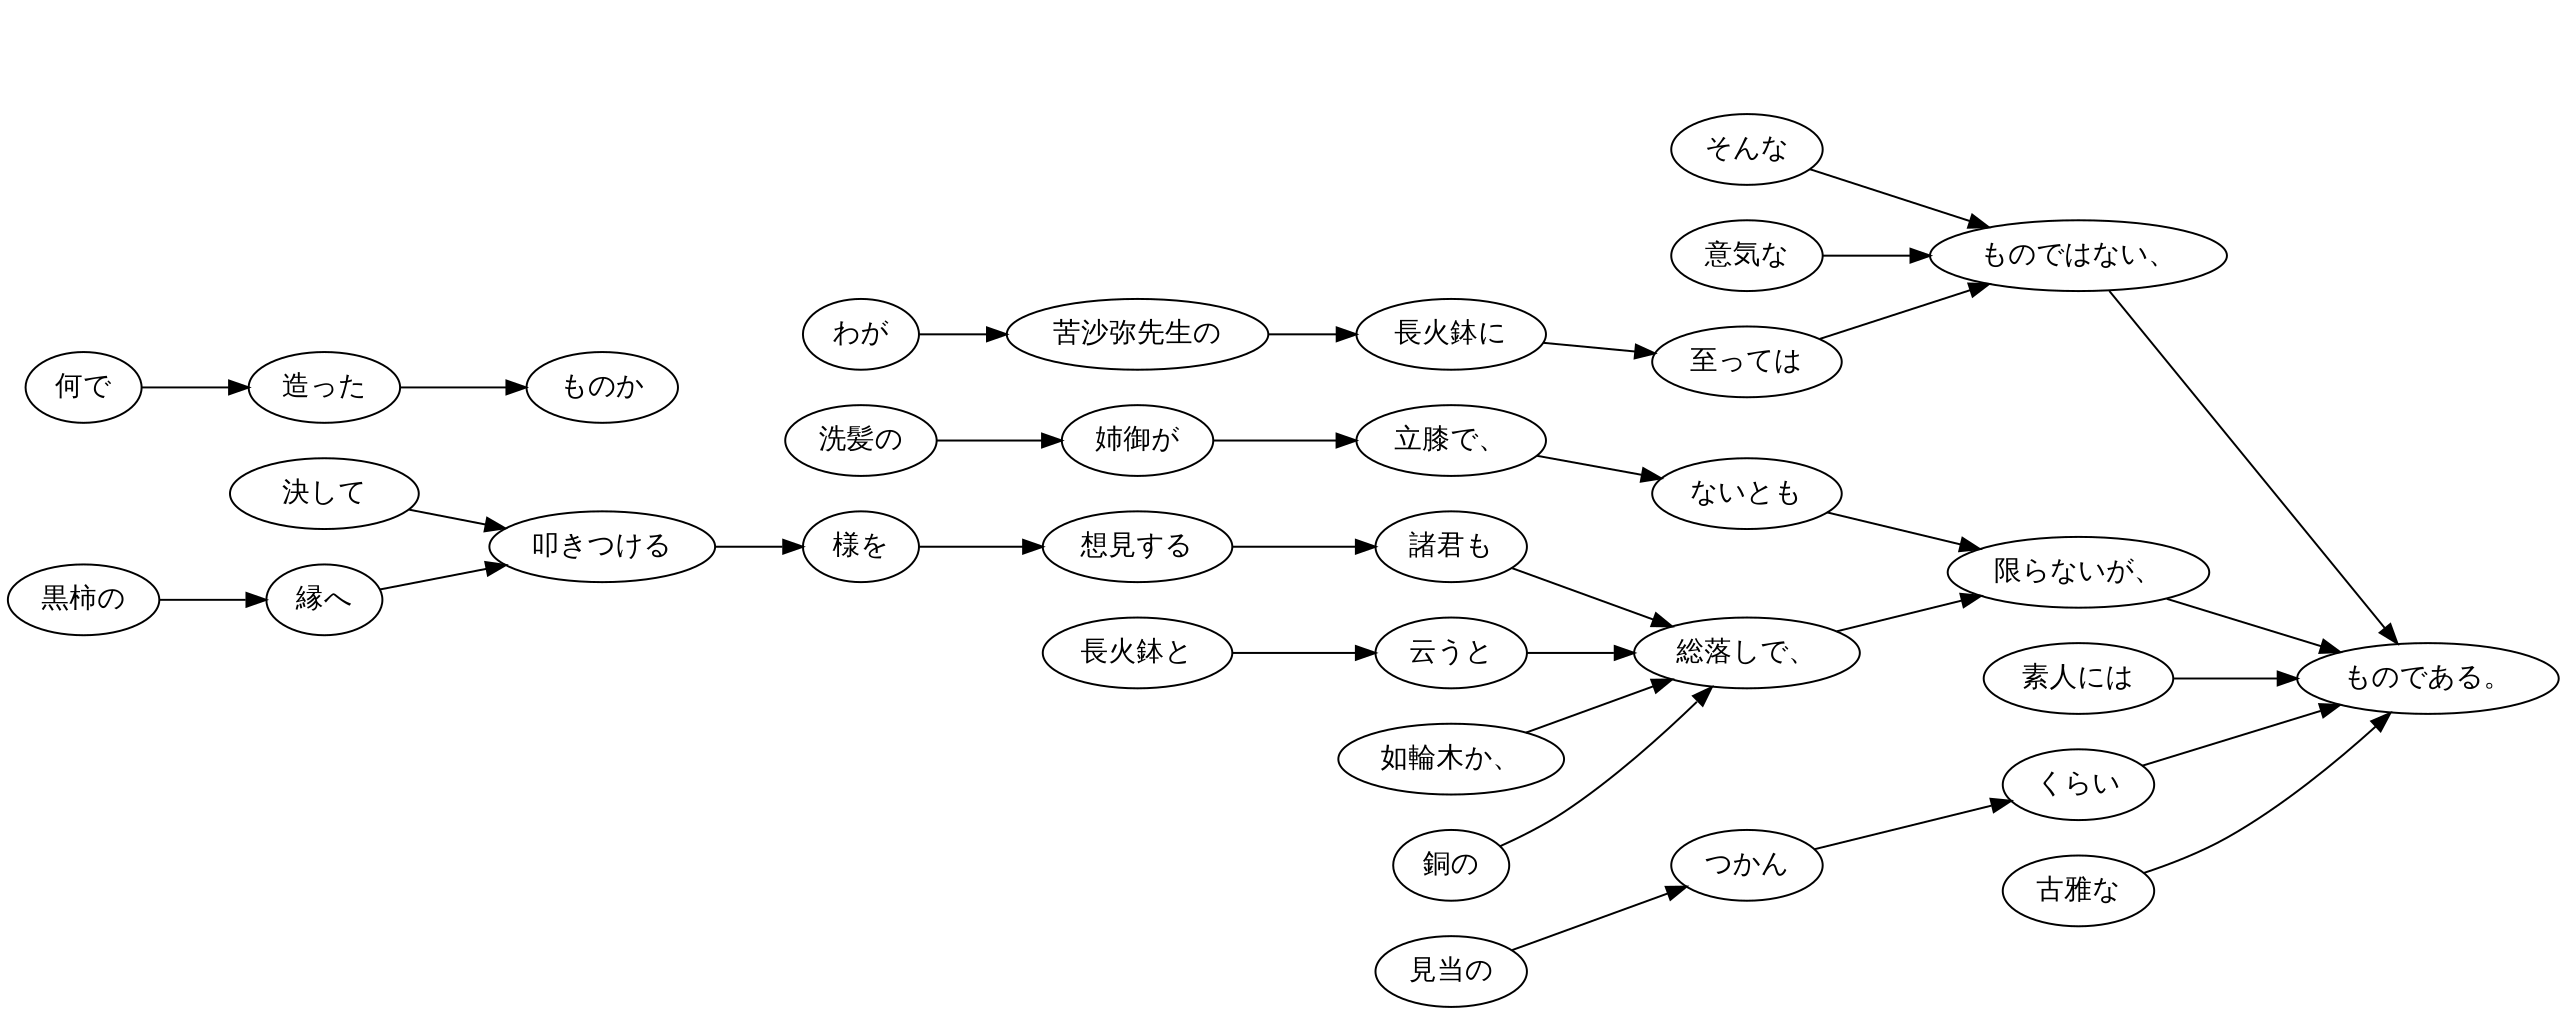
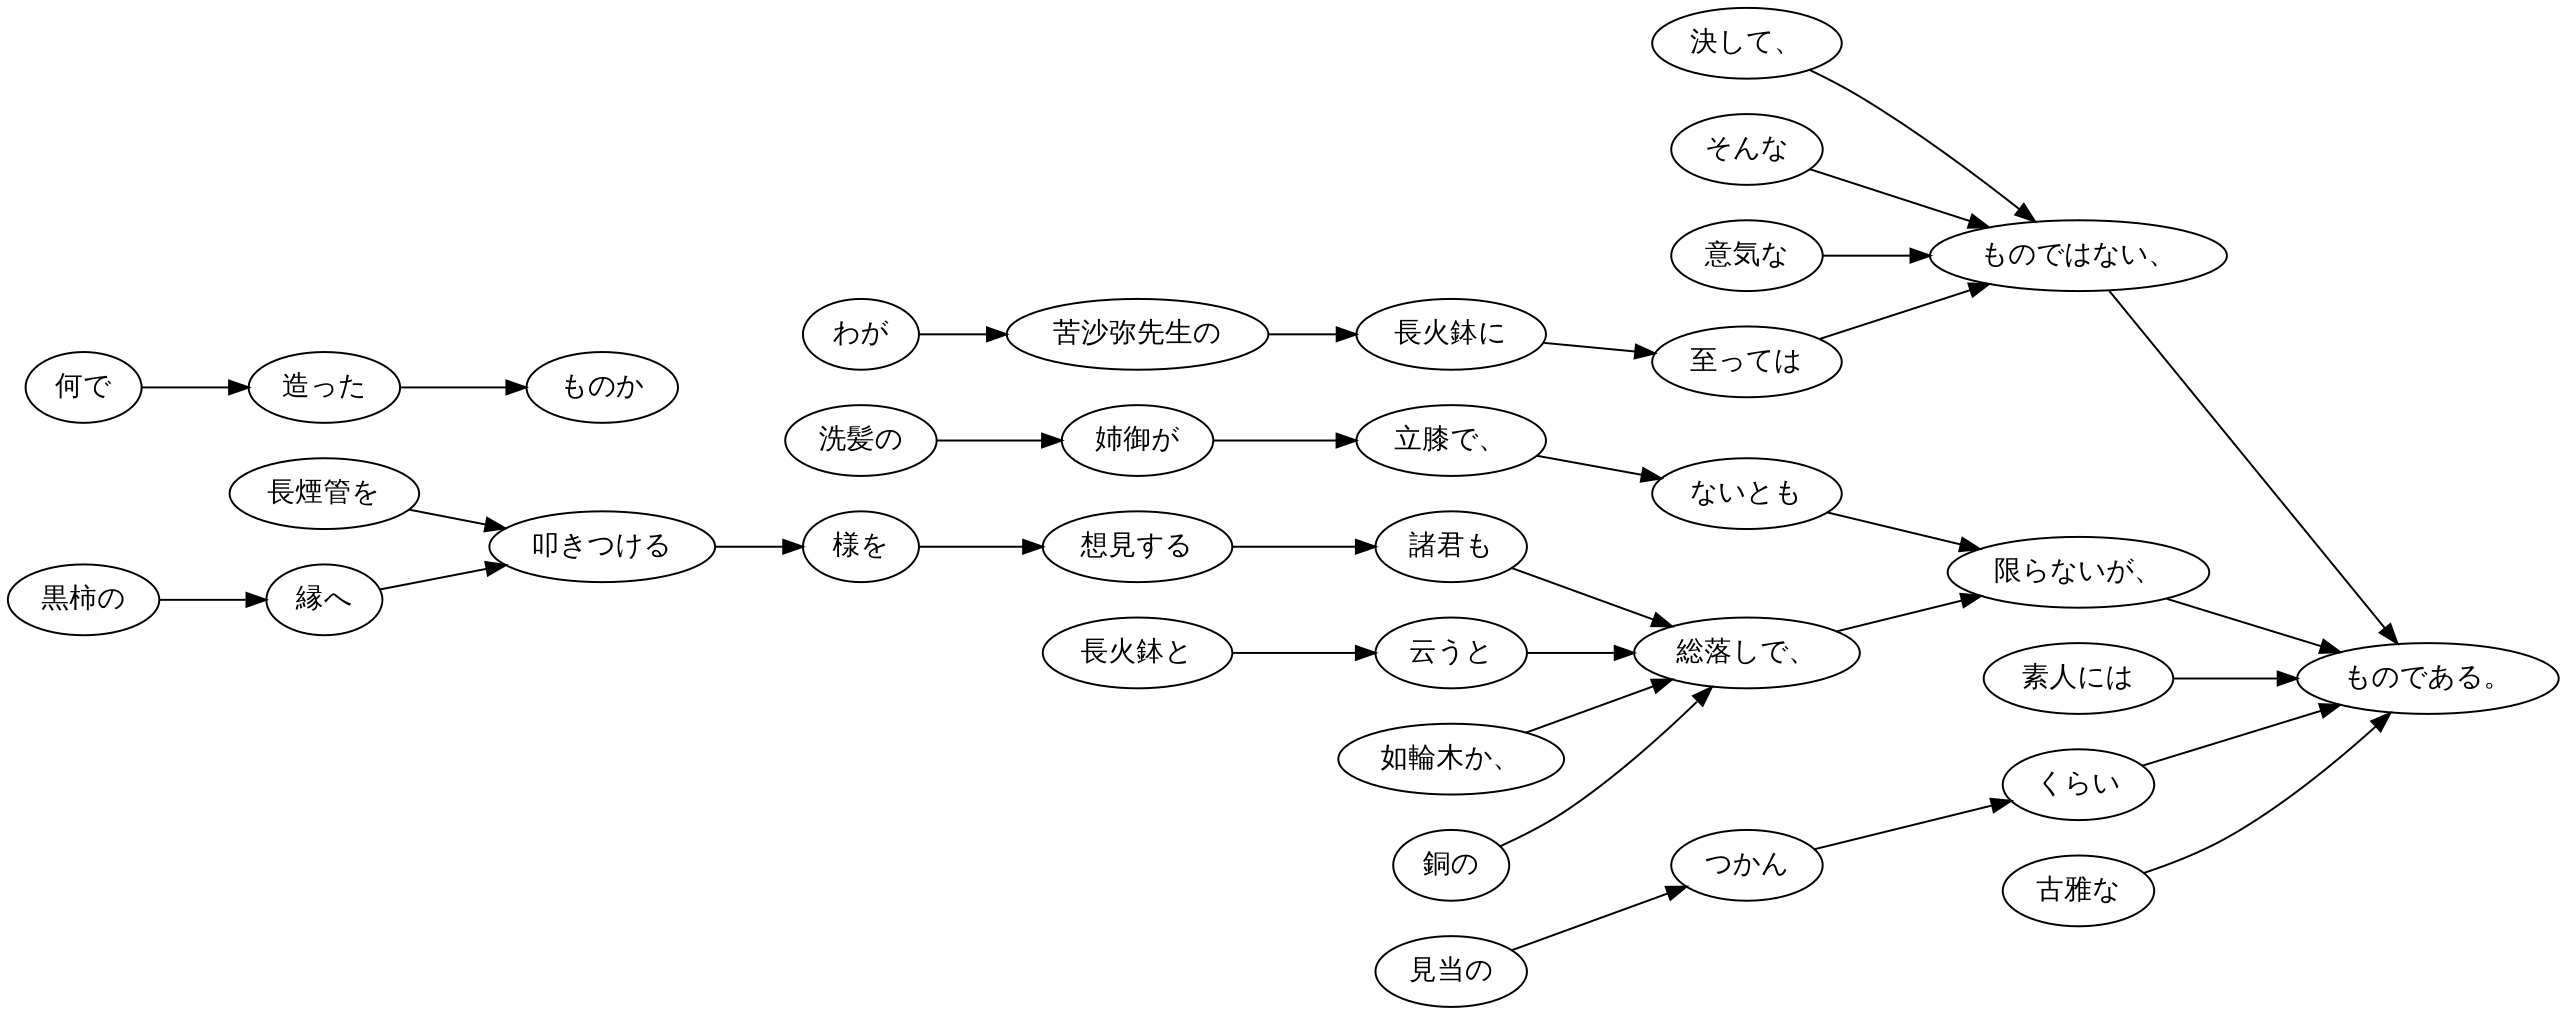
none -> (1747, 43)
(324, 494) -> (324, 494)
